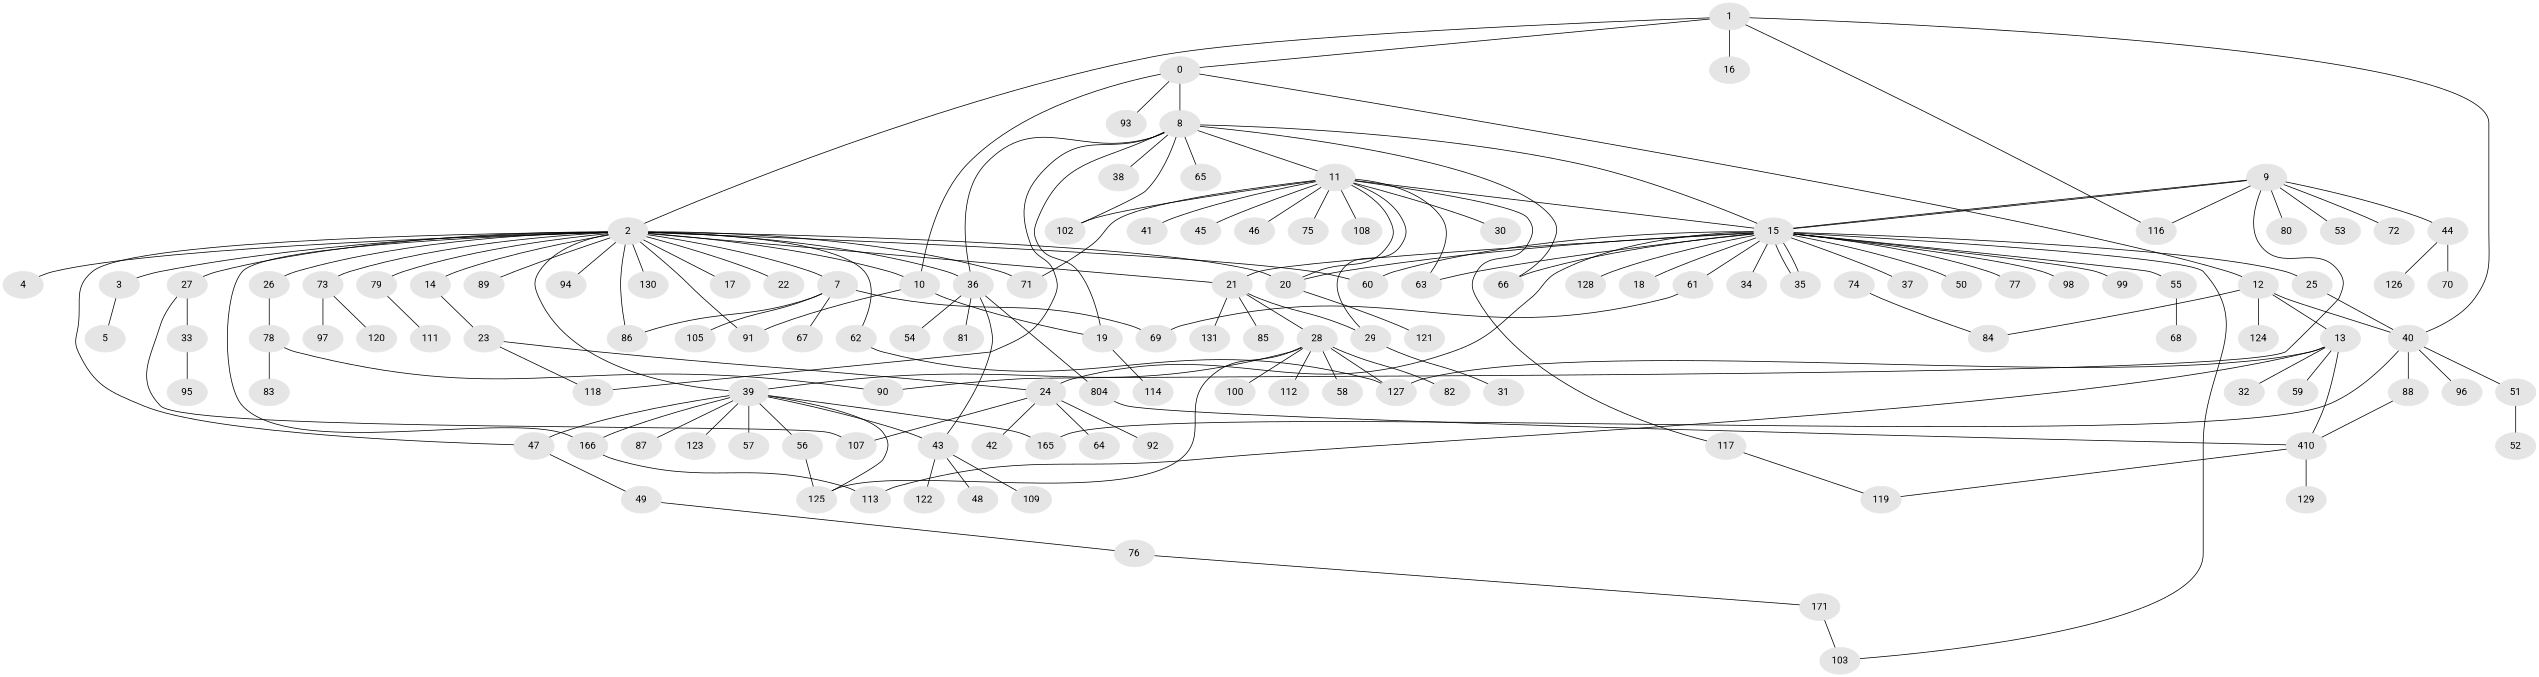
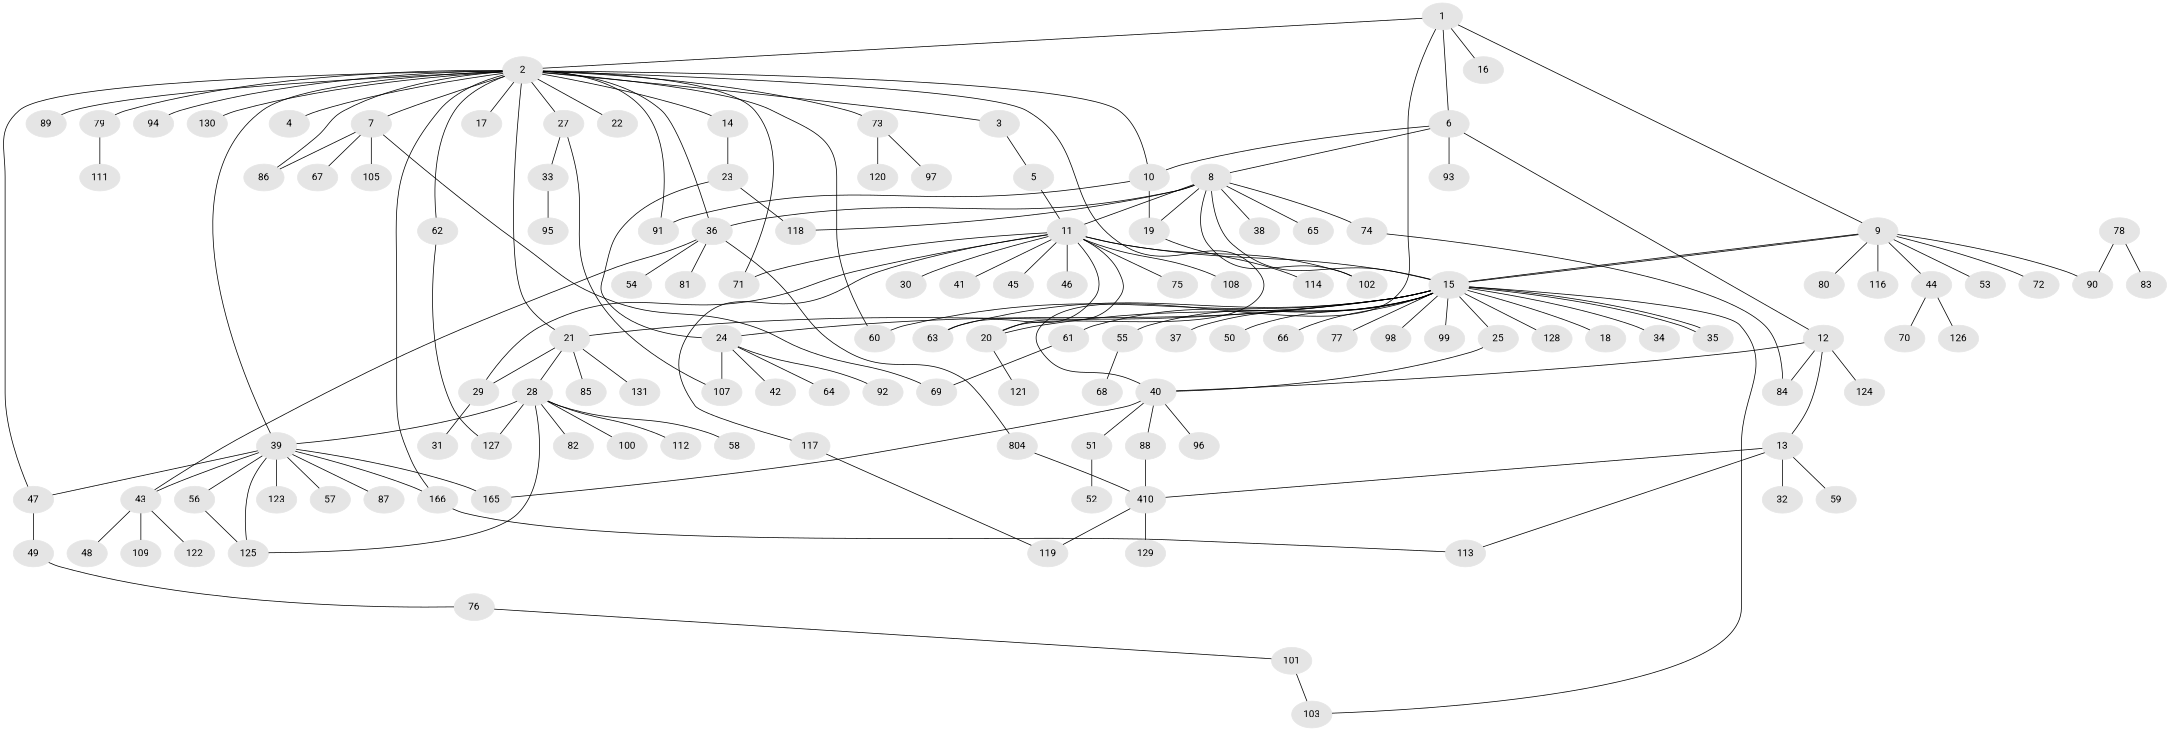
(1180, 70) -> (1449, 124)
(1944, 121) -> (1660, 124)
(1419, 160) -> (1291, 201)
none -> (1049, 203)
(269, 285) -> none
(1868, 364) -> none
(1820, 607) -> (1292, 661)
